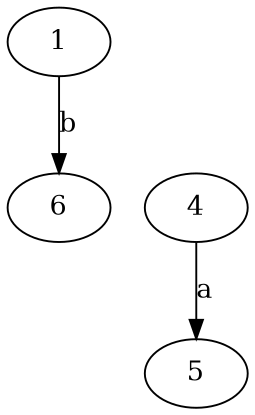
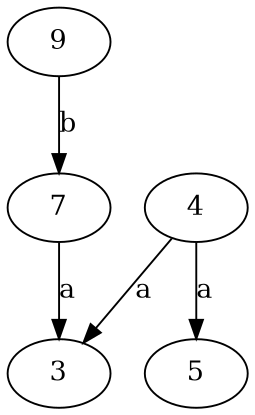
(59, 42) -> (59, 42)
(59, 208) -> (59, 208)
none -> (59, 373)
